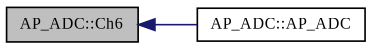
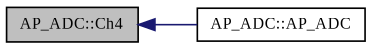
(72, 25) -> (72, 25)
